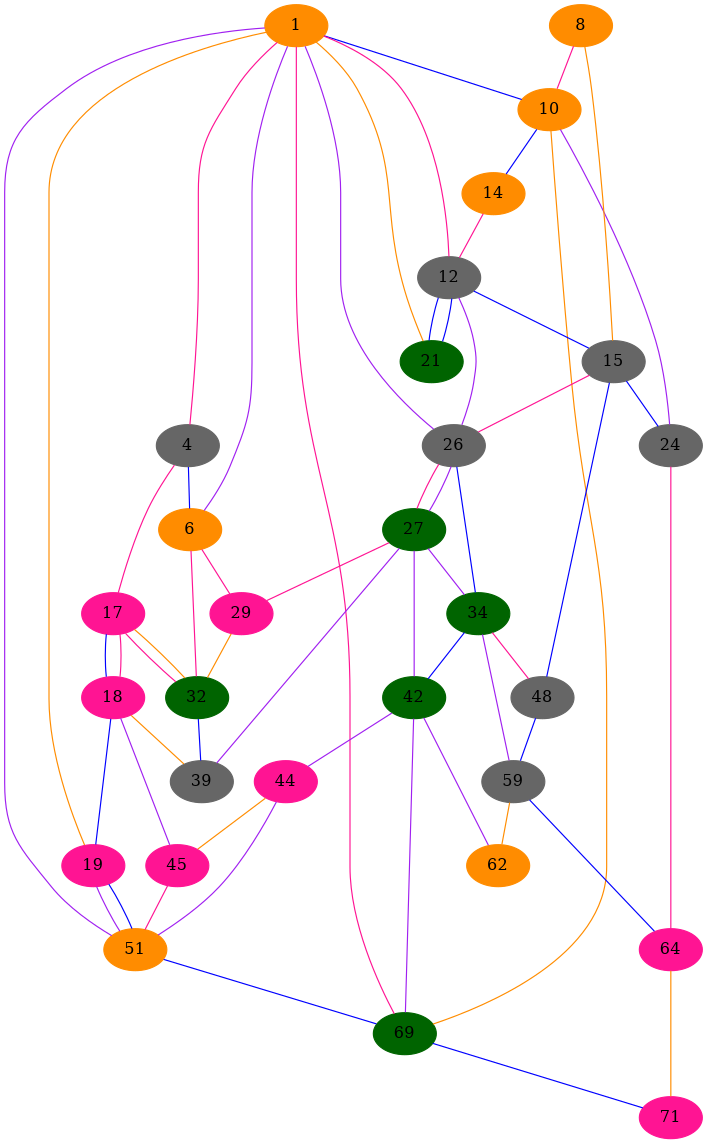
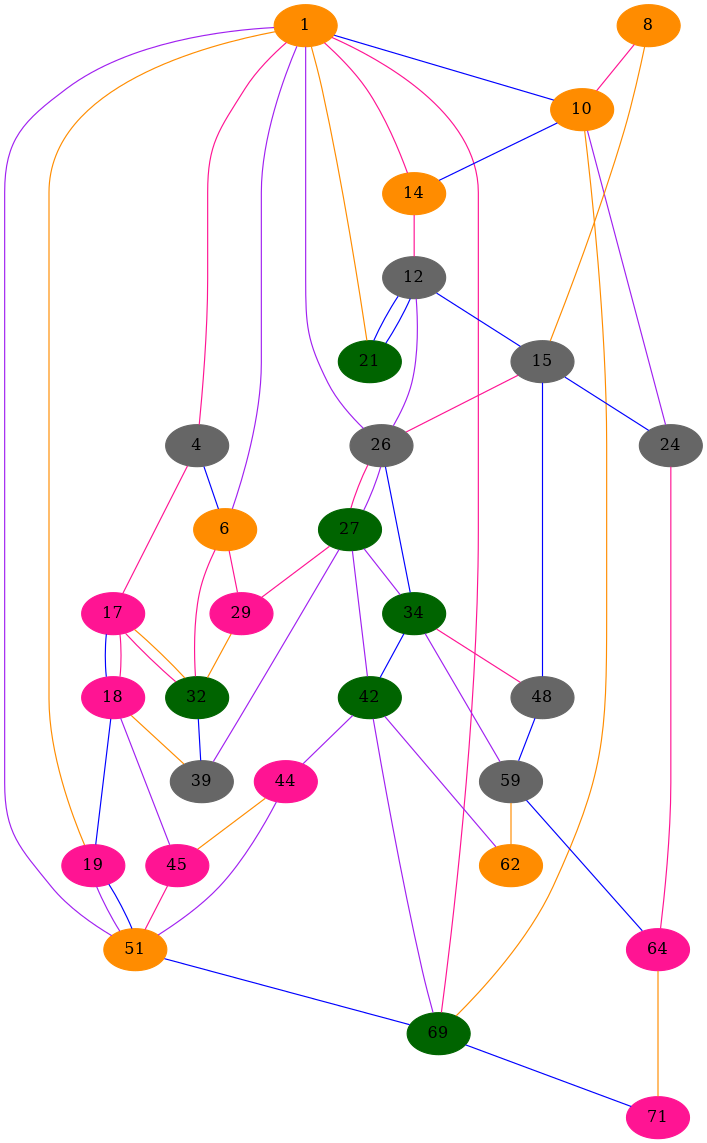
(422, 124) -> (375, 102)
